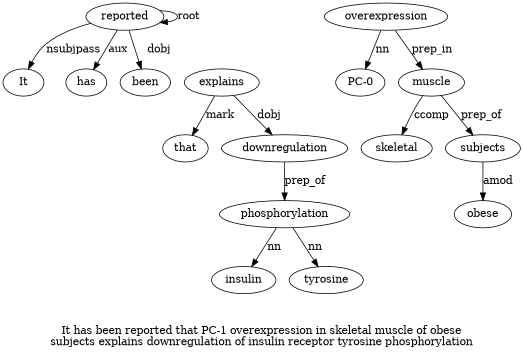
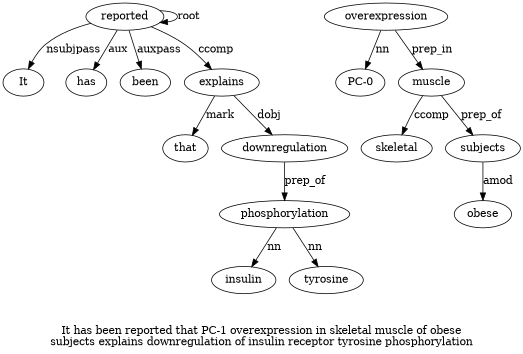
none -> (181, 42)
(159, 50) -> (159, 50)
